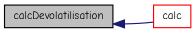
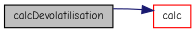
(139, 23) -> (128, 9)
